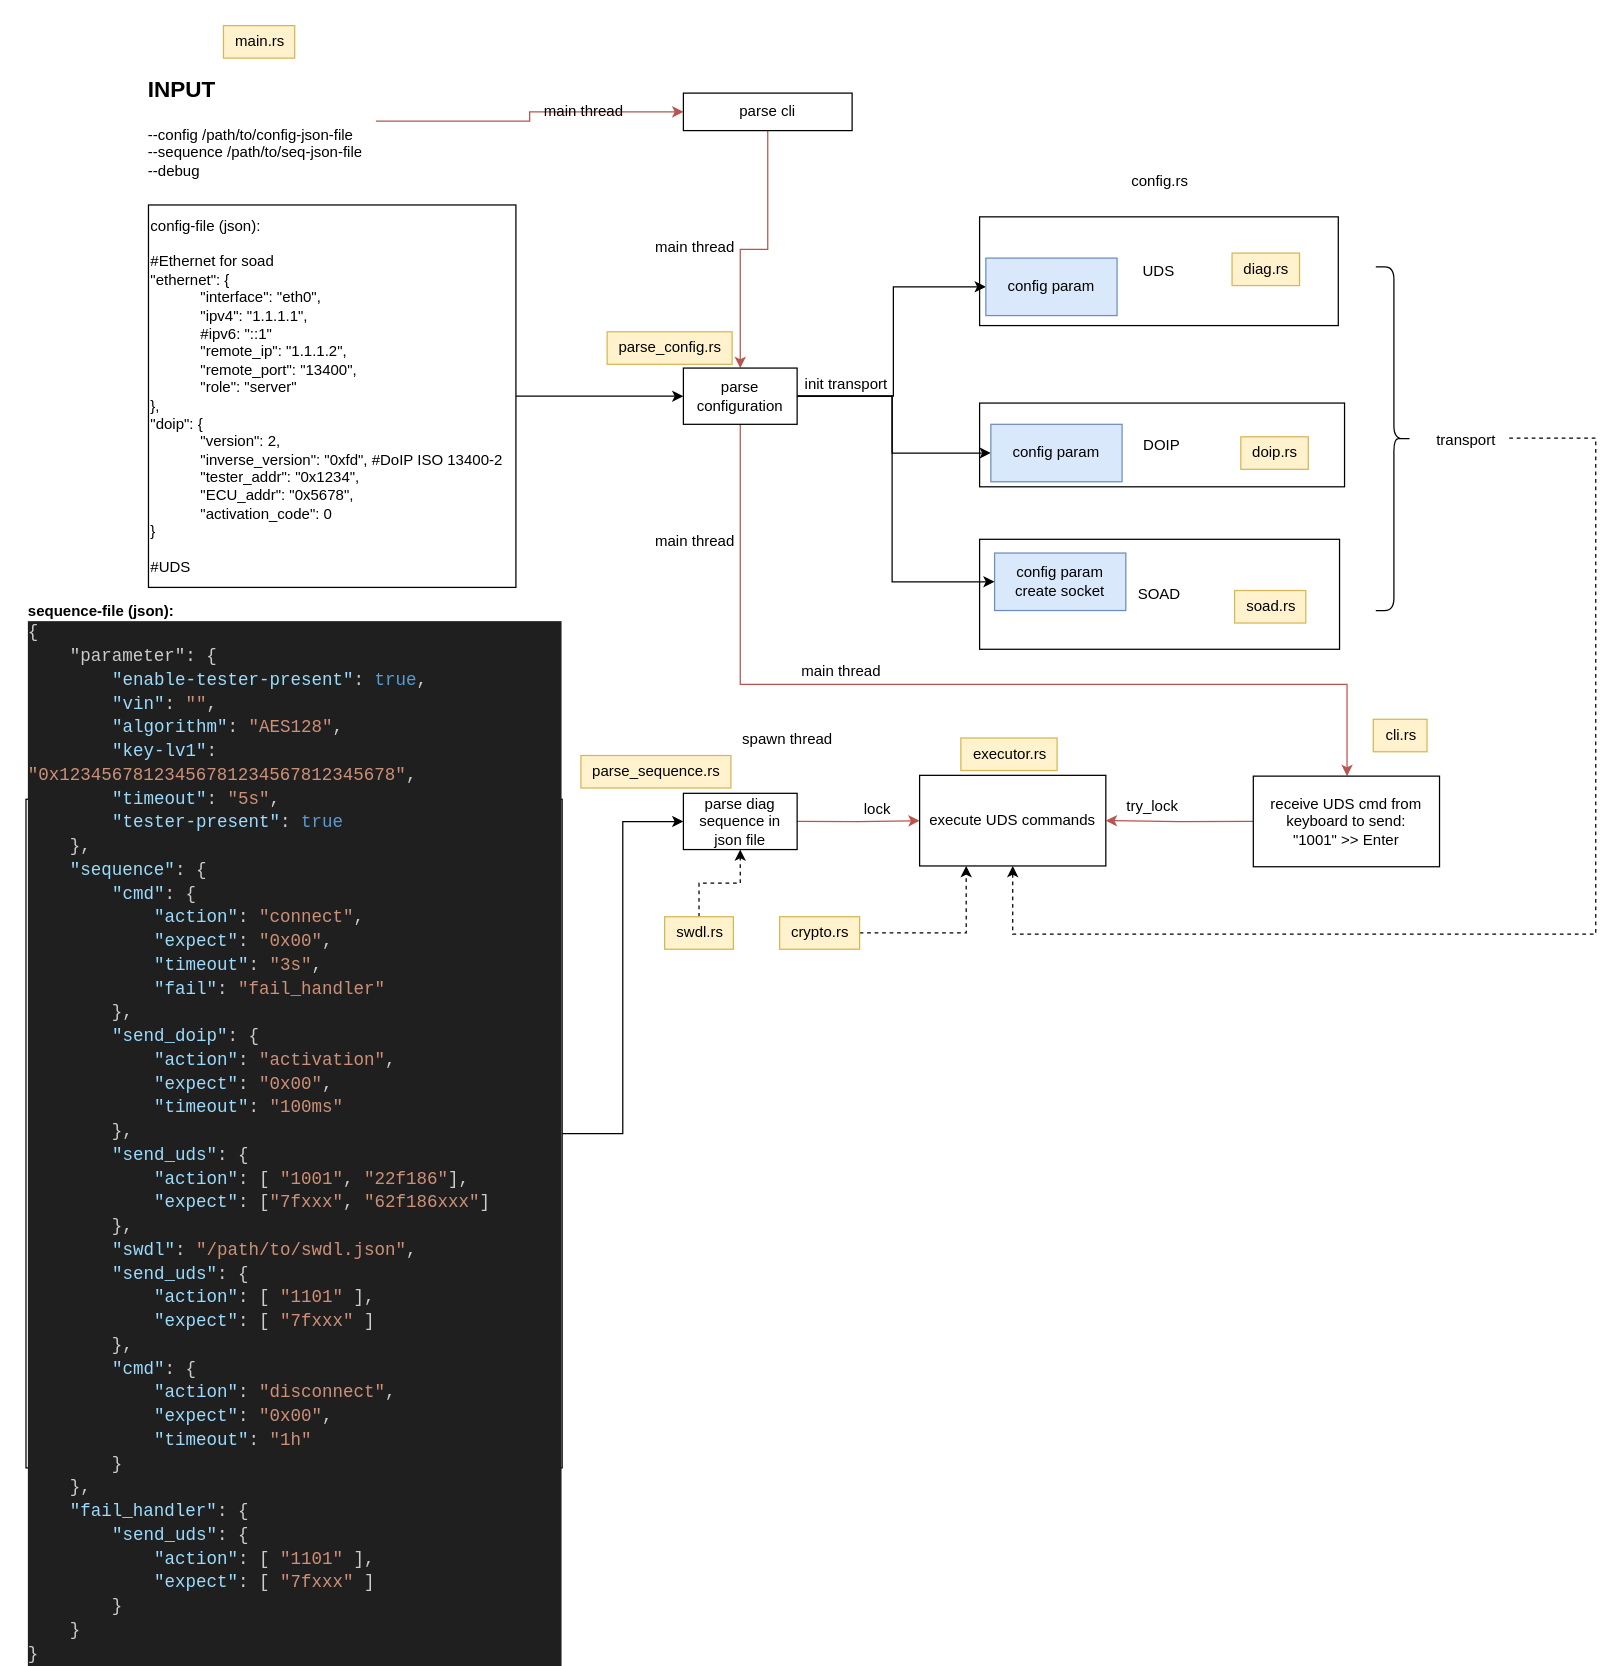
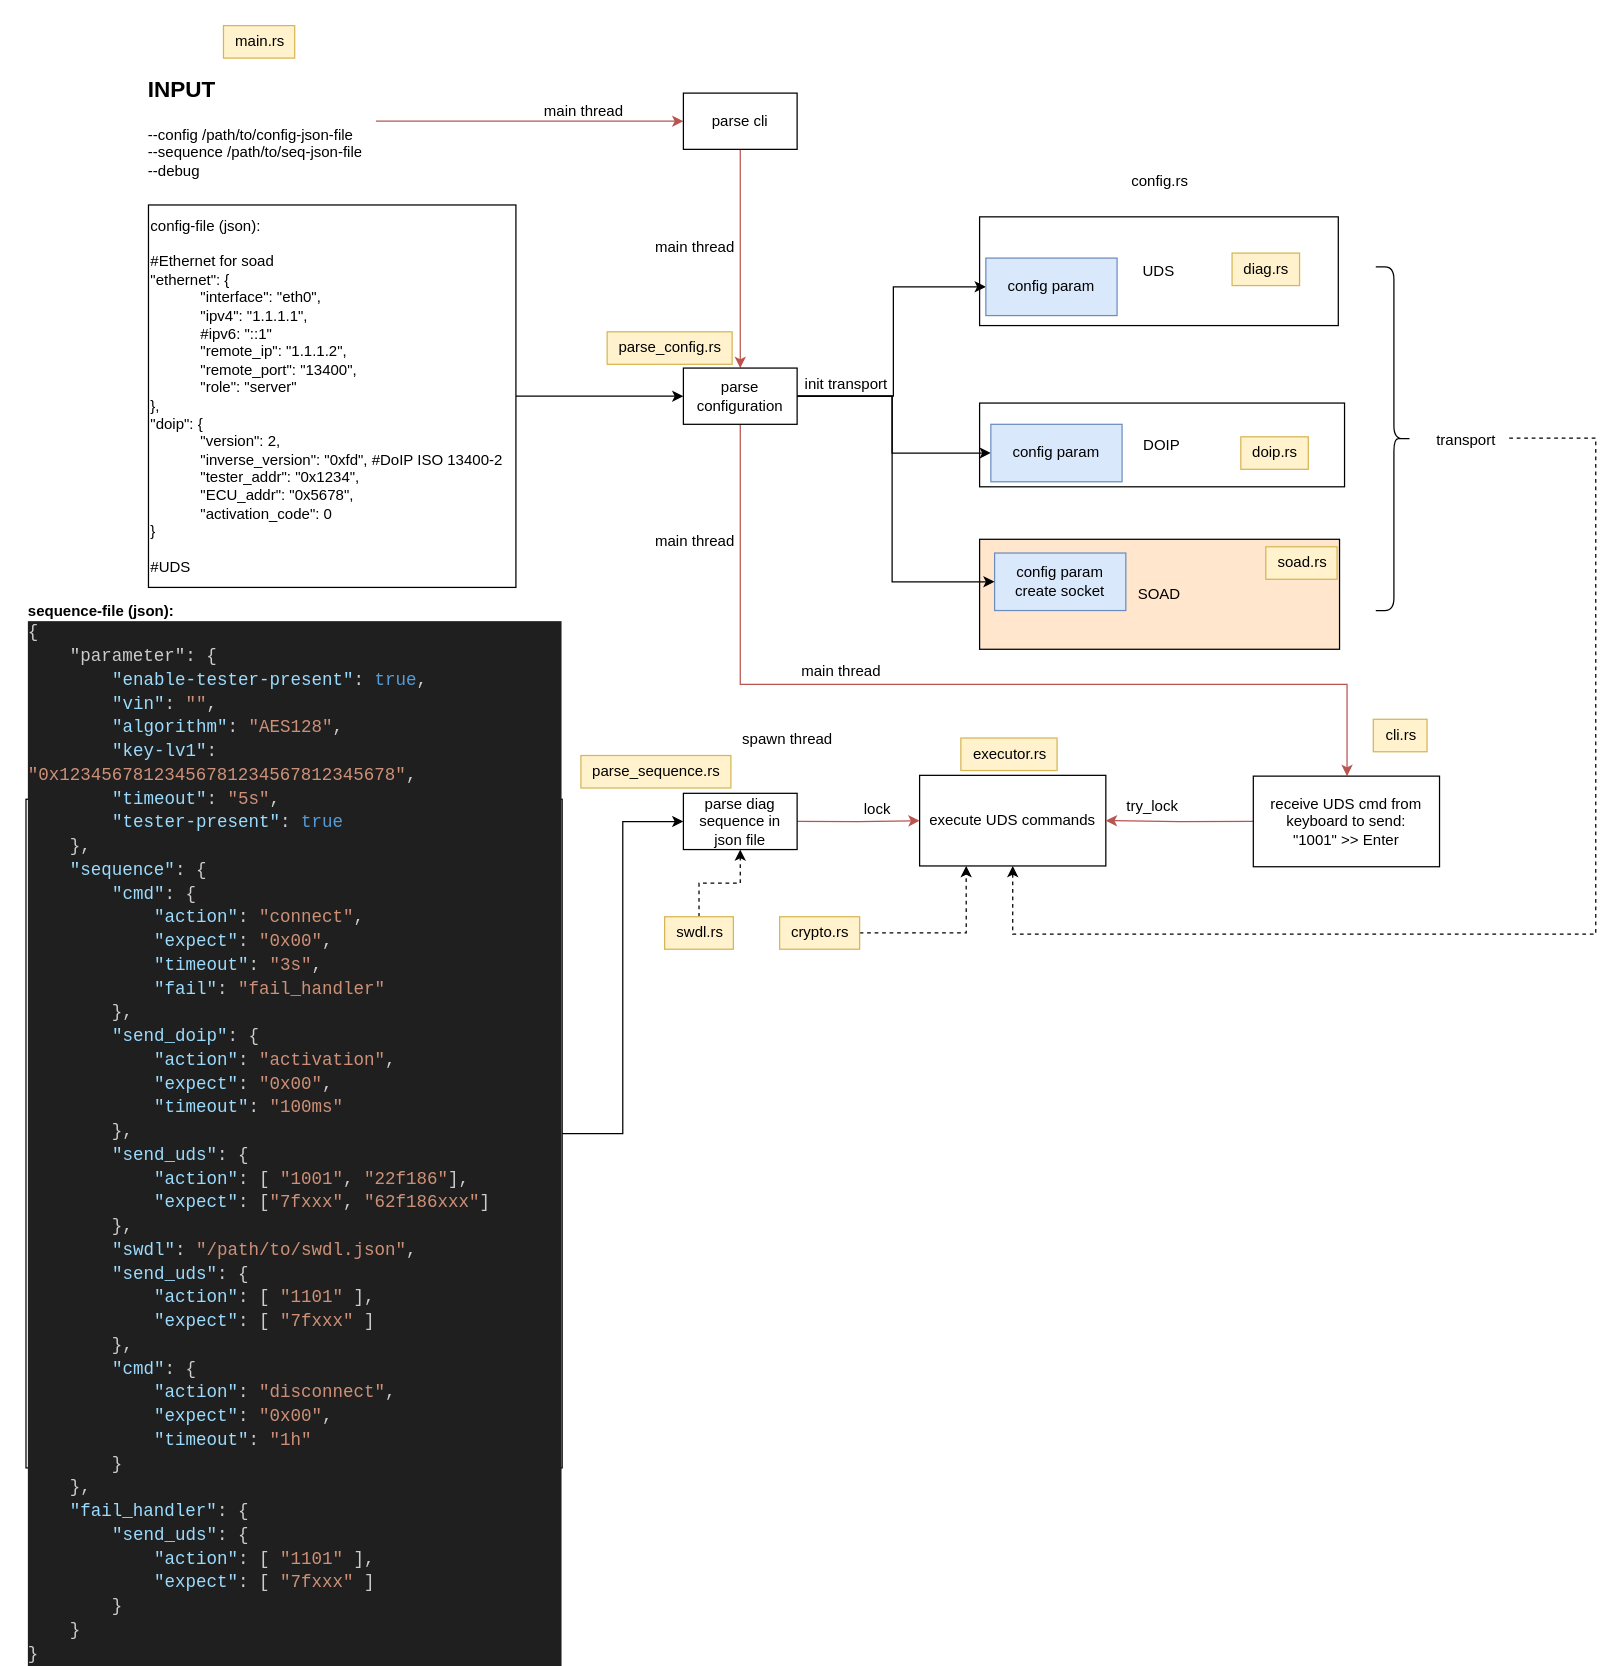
(768, 112) -> (740, 121)
(1159, 594) -> (1159, 594)
(1270, 607) -> (1301, 563)
